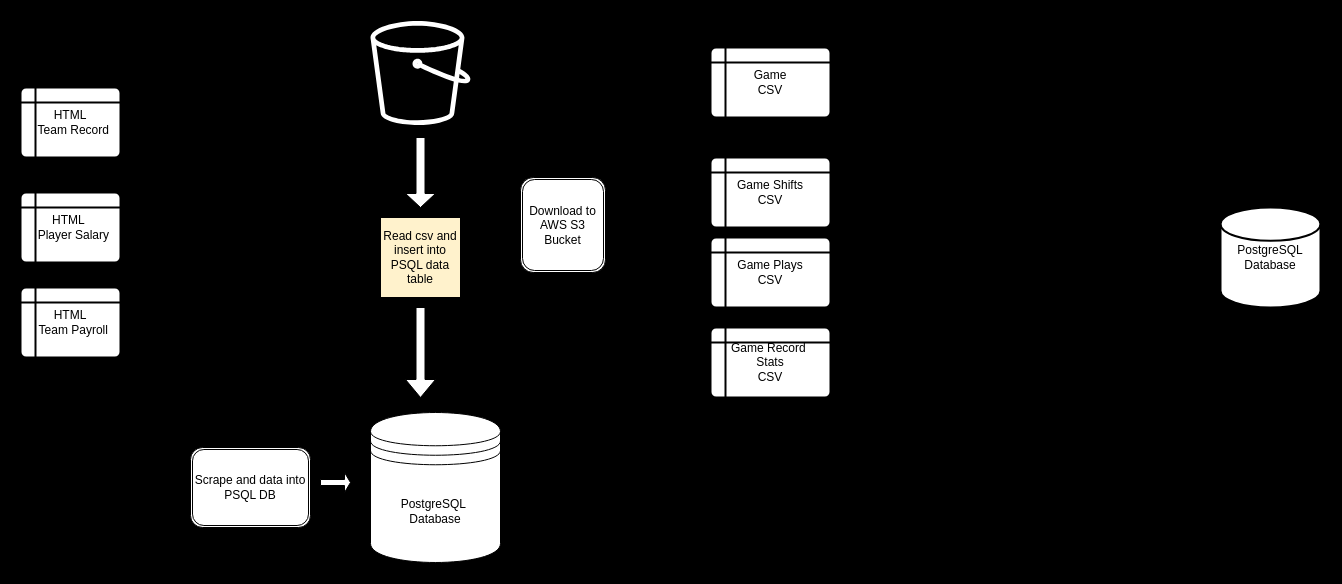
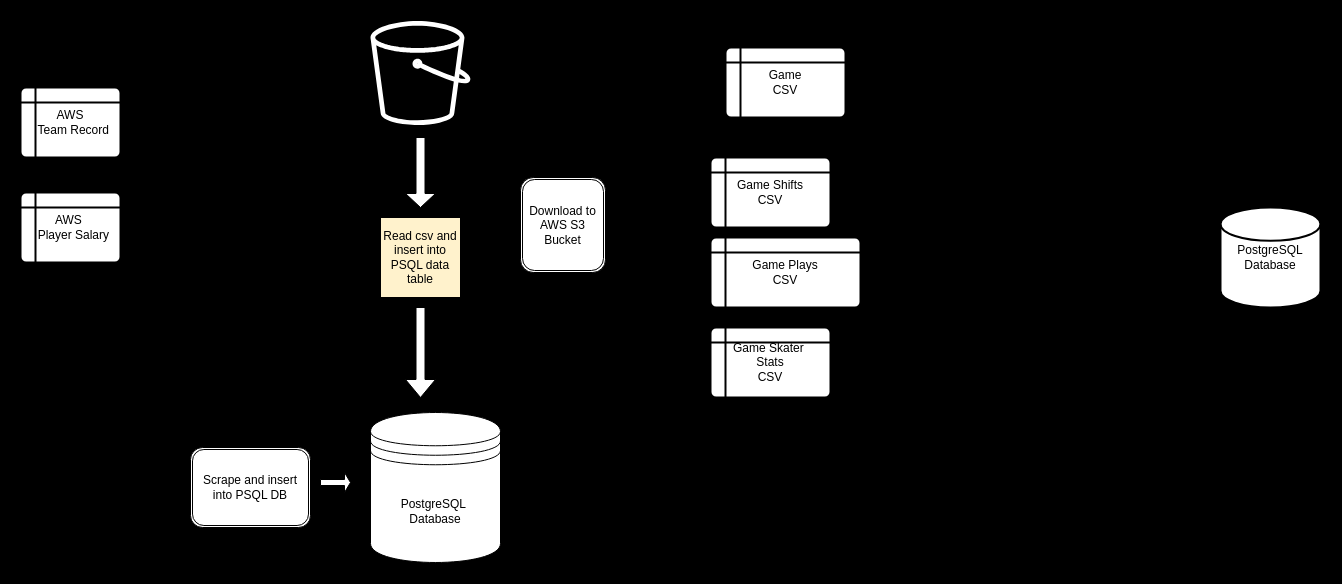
(771, 83) -> (786, 83)
(71, 123) -> (71, 123)
(71, 228) -> (71, 228)
(771, 273) -> (786, 273)
(71, 323) -> none
(771, 363) -> (771, 363)
(251, 488) -> (251, 488)
